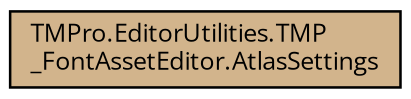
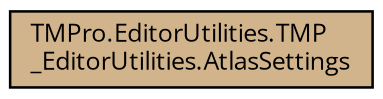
(205, 49) -> (191, 49)
